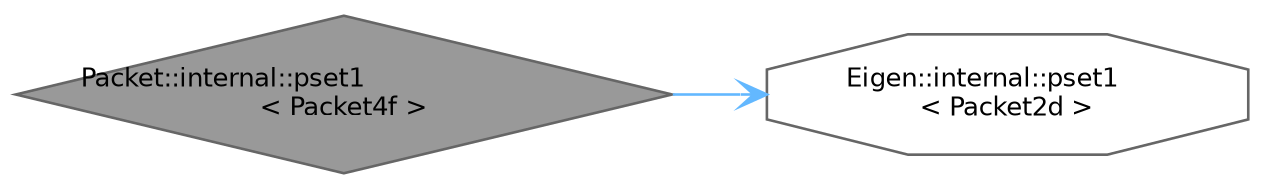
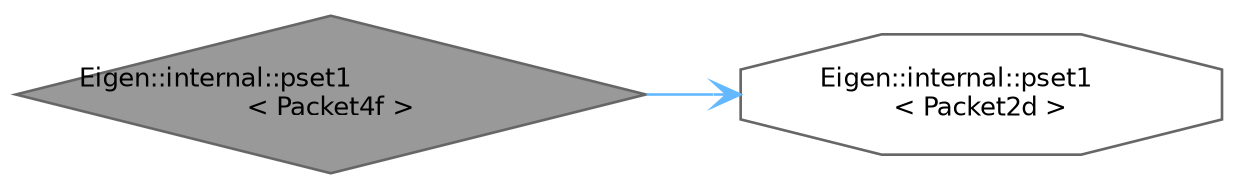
(344, 94) -> (331, 94)
